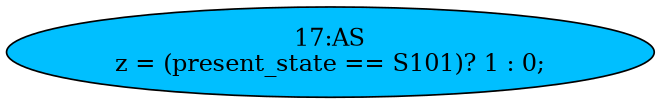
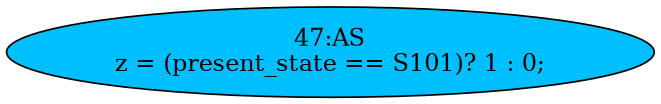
(330, 52) -> (330, 52)
